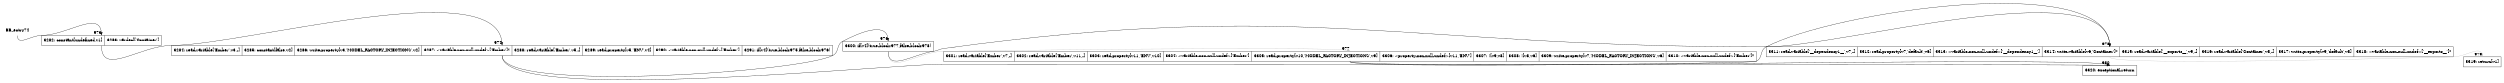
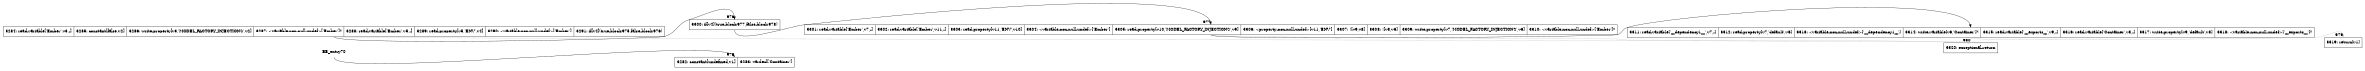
(302, 27) -> none
(17, 30) -> (334, 52)
(1502, 38) -> none
(1113, 49) -> (972, 9)
(1804, 63) -> (1589, 39)
(1301, 64) -> (1151, 40)
